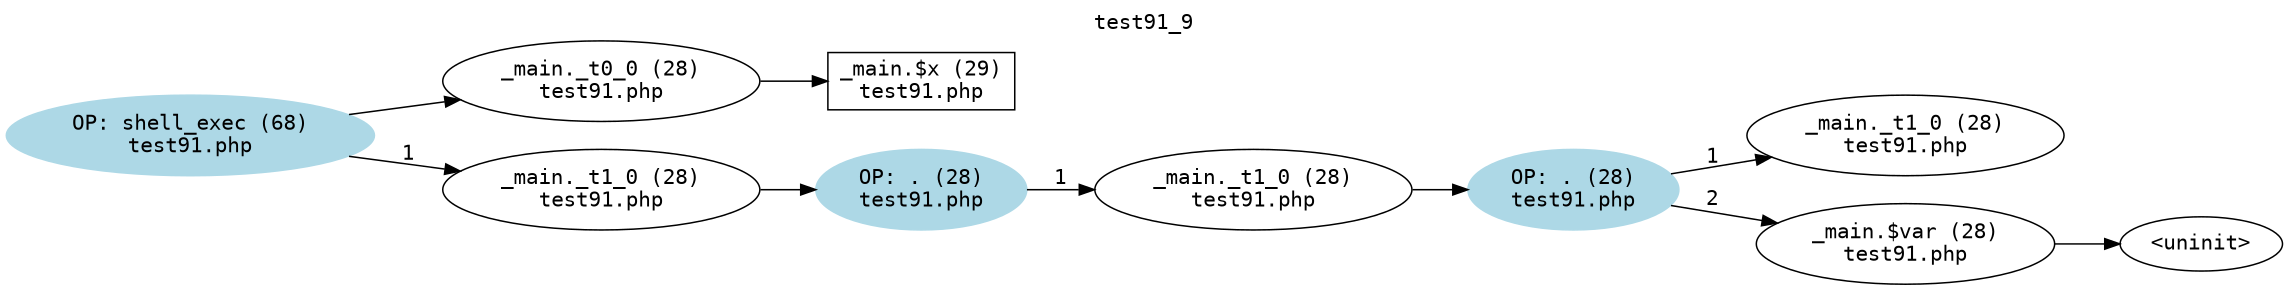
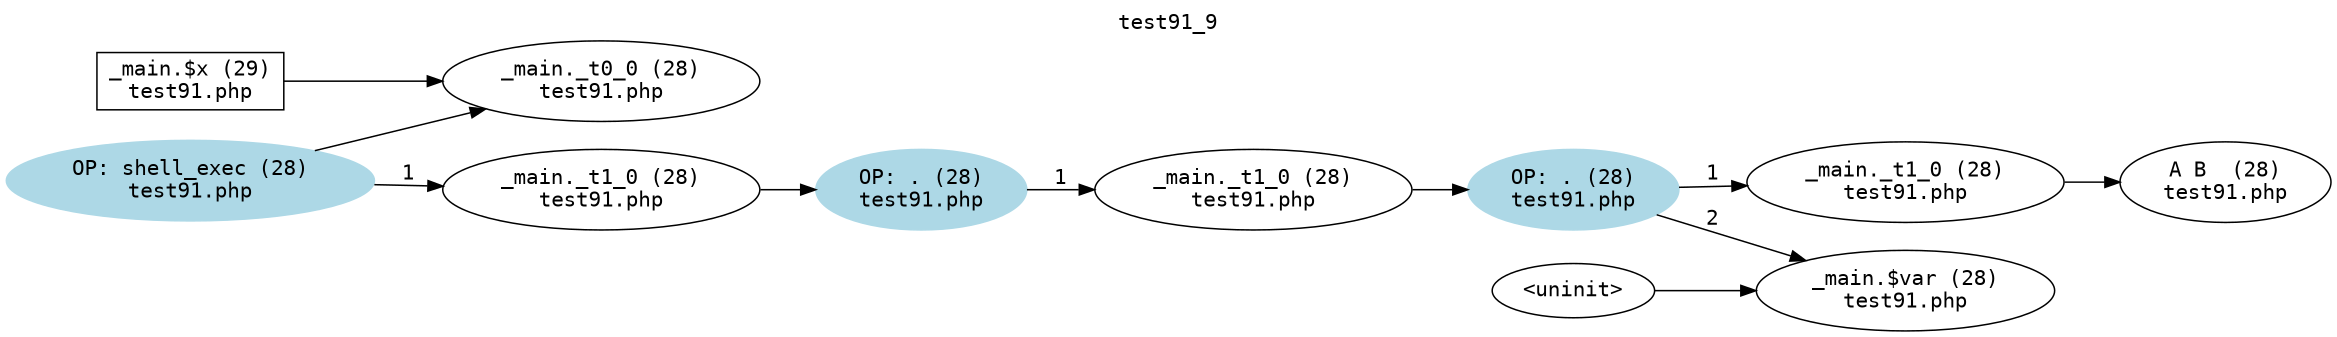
(786, 81) -> (356, 81)
(190, 135) -> (190, 181)
none -> (2225, 182)
(2080, 244) -> (1698, 291)
